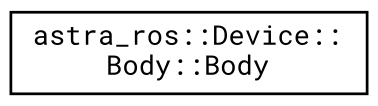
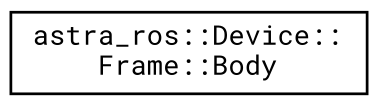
(189, 53) -> (189, 53)
